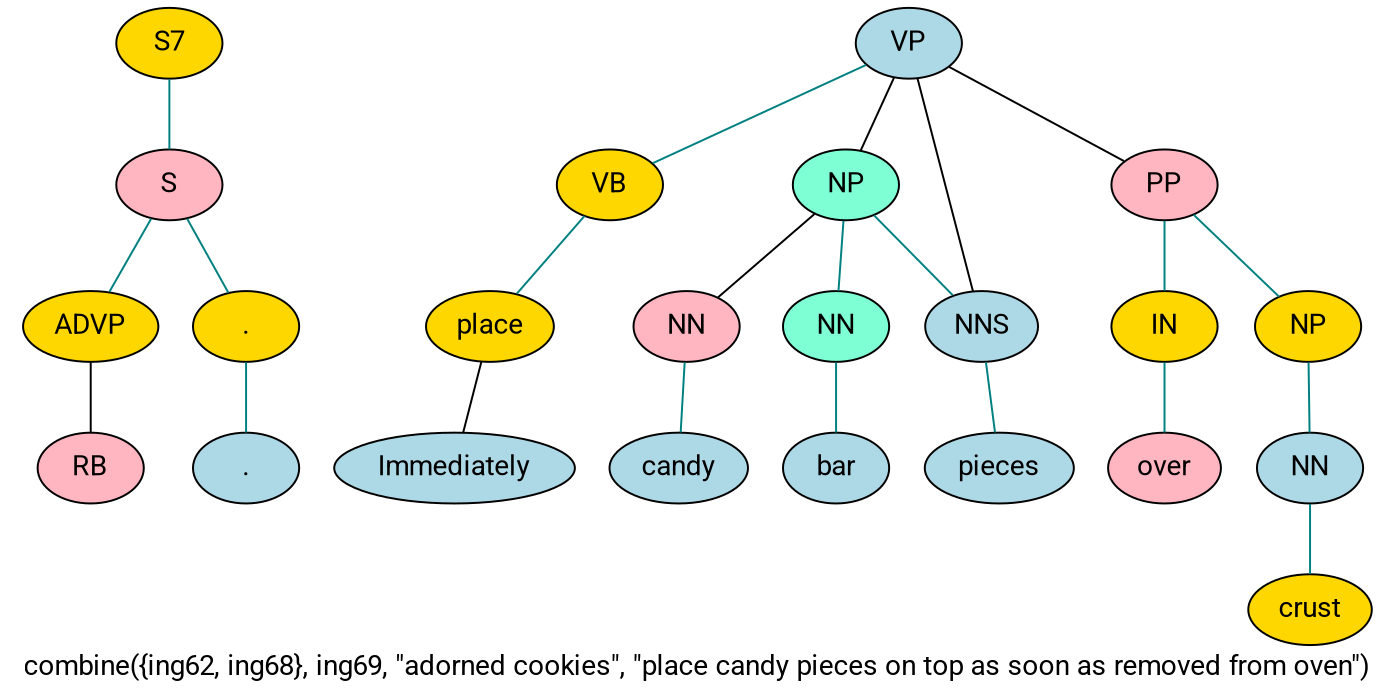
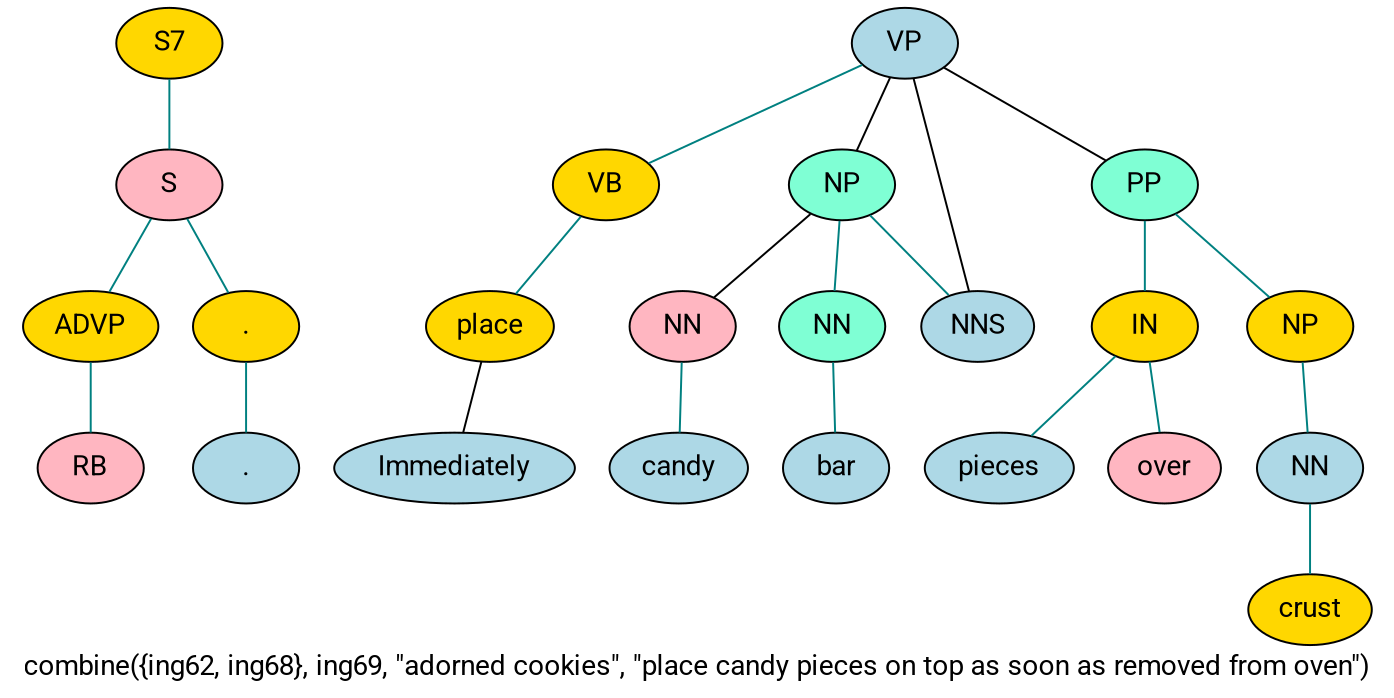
(1165, 185) -> (1145, 185)
(91, 397) -> (91, 397)
(990, 397) -> (1073, 396)
